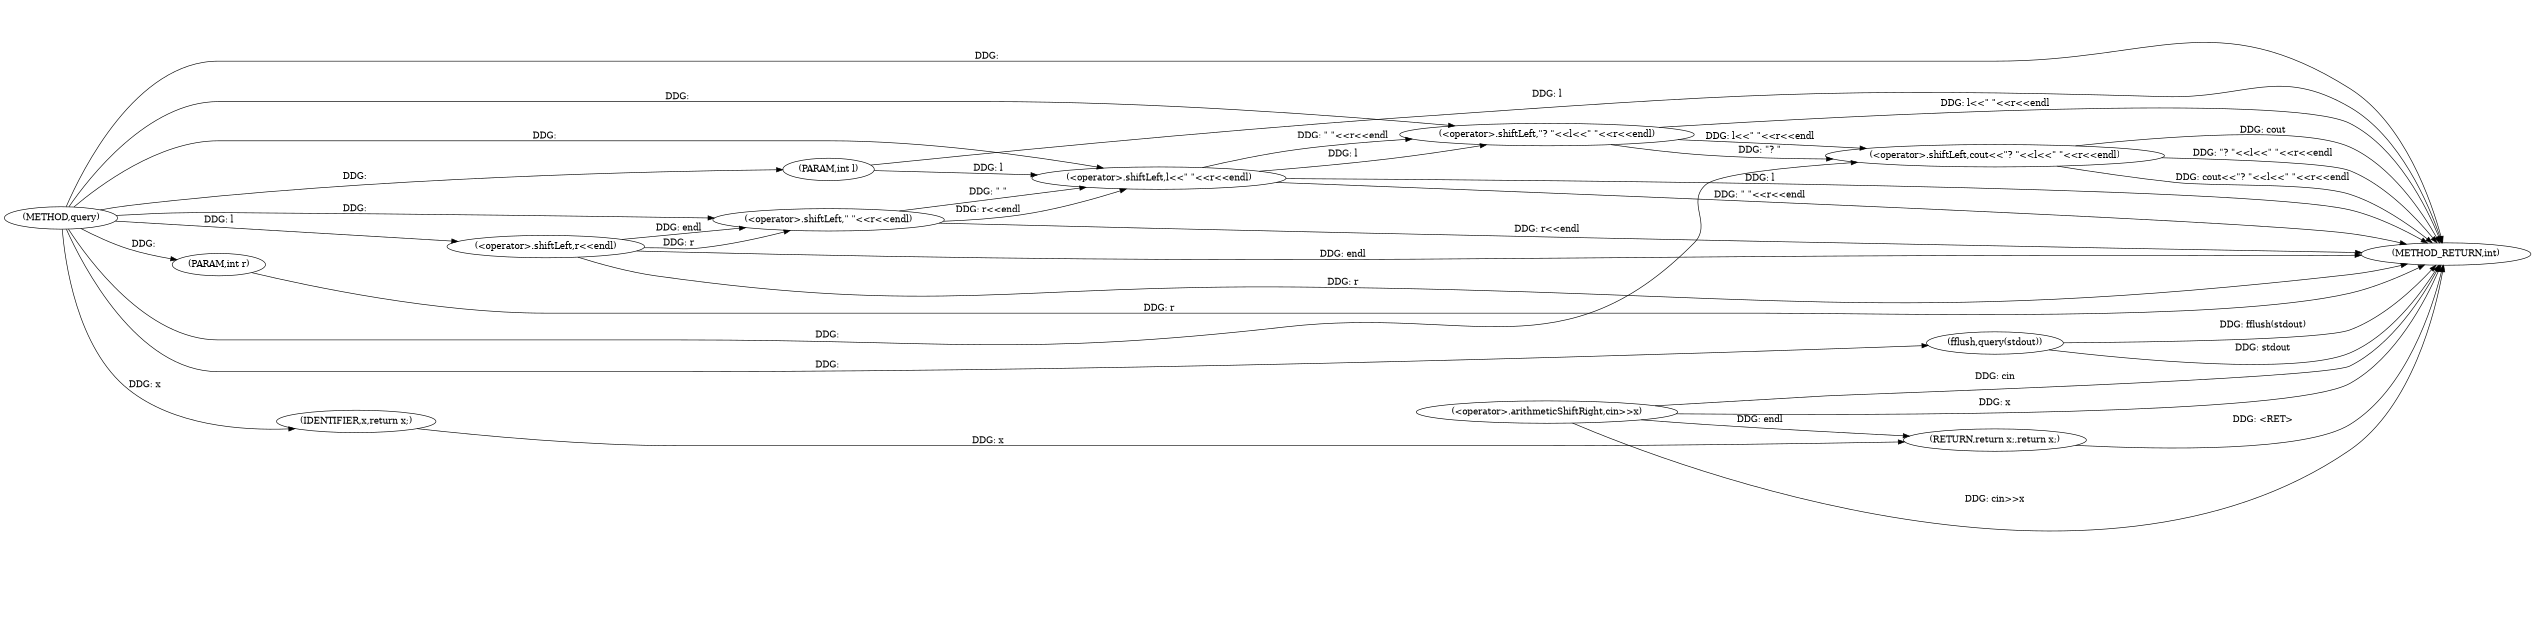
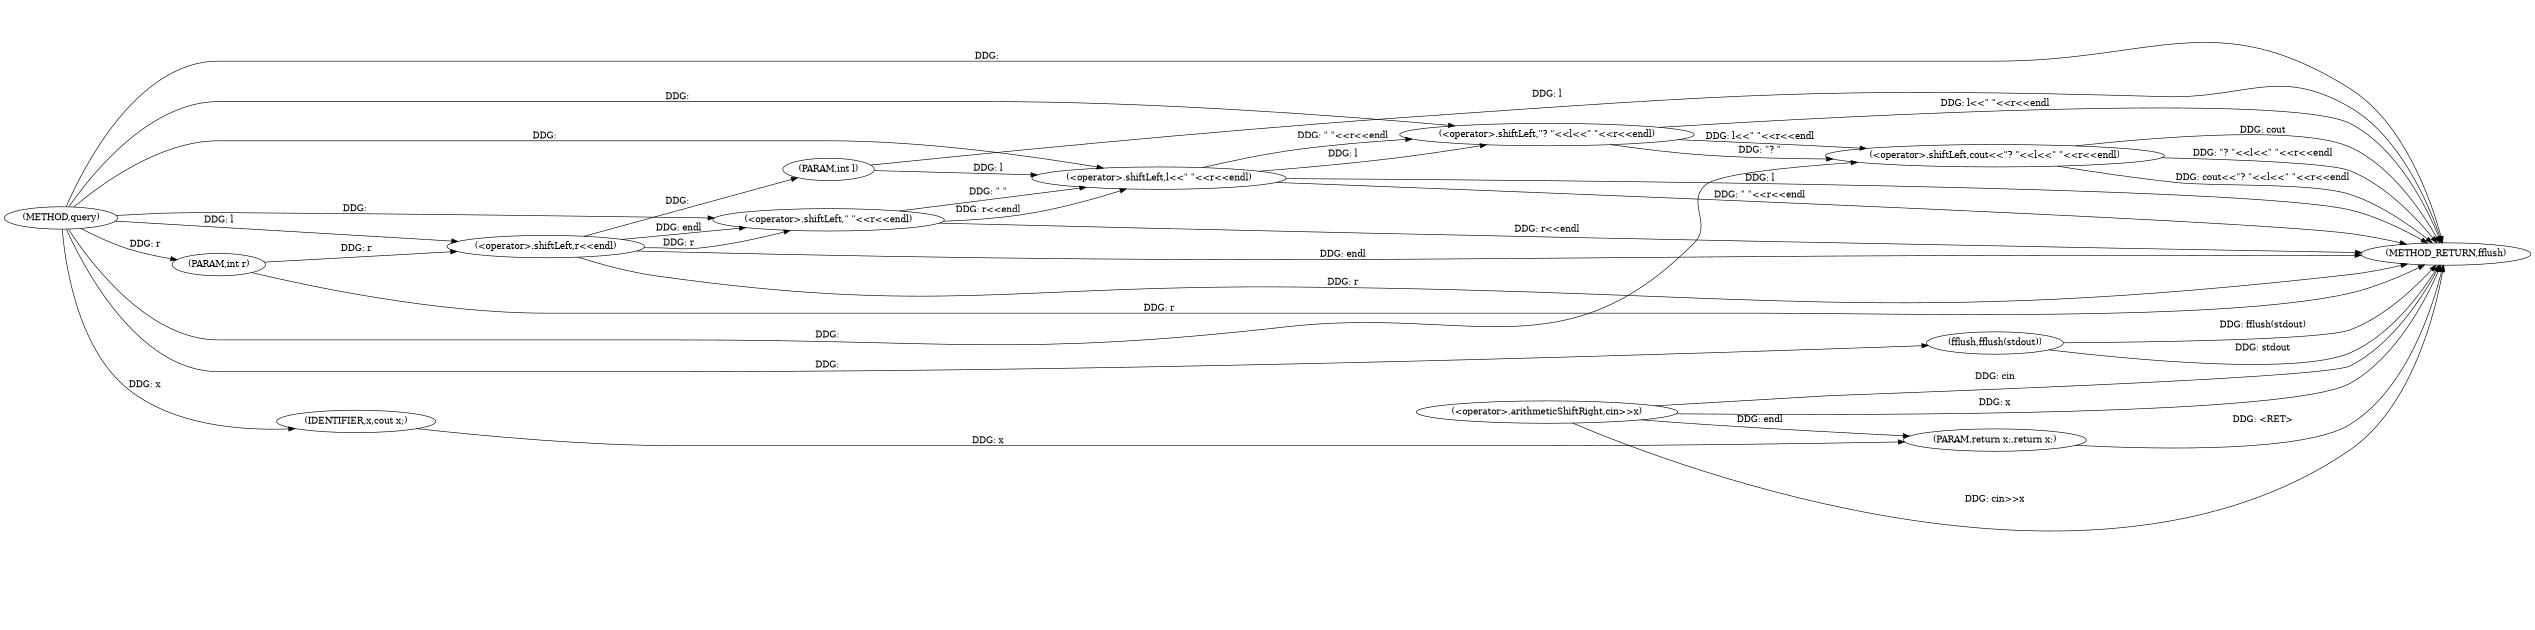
(438, 181) -> (688, 208)
(145, 244) -> (145, 244)
(2446, 254) -> (2446, 254)
none -> (357, 257)
(1995, 343) -> (1995, 343)
(356, 421) -> (356, 421)
(1995, 440) -> (1995, 440)
